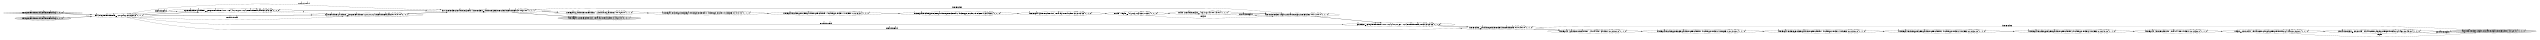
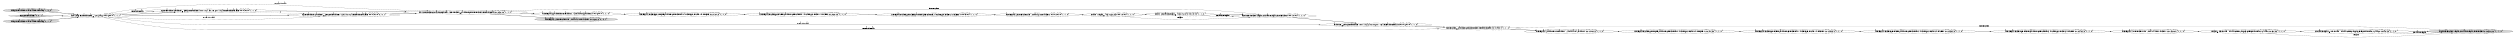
(43, 13) -> (31, 10)
none -> (31, 16)
